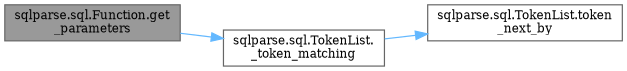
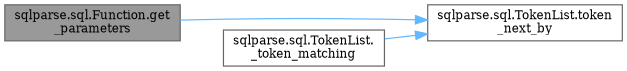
(196, 35) -> (298, 19)
